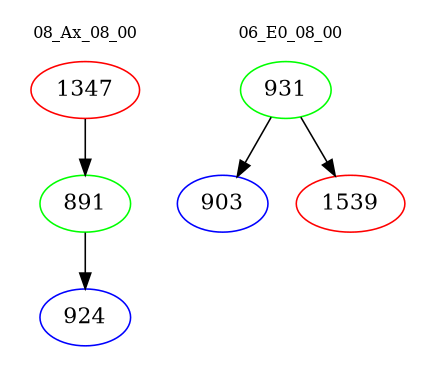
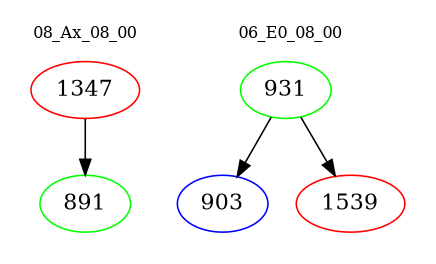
(85, 317) -> none
